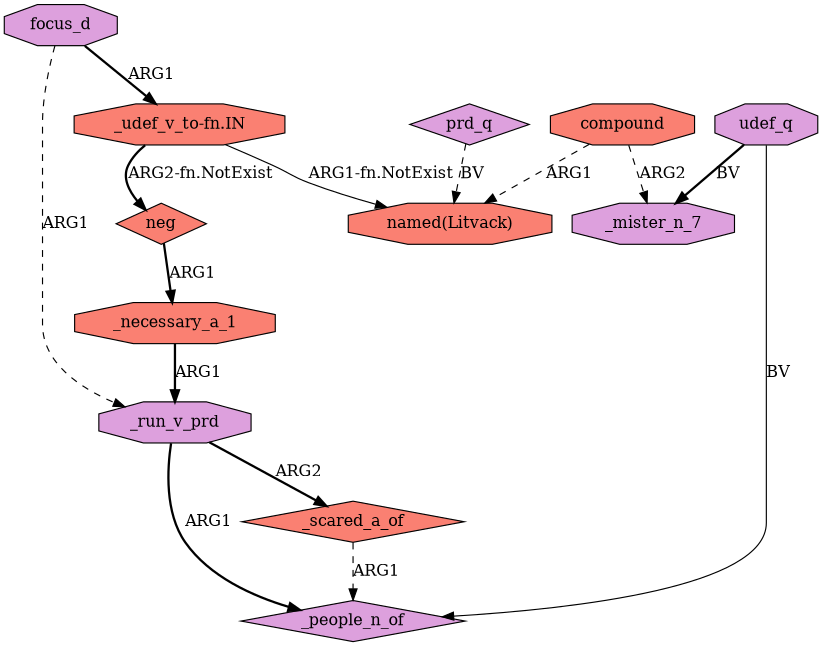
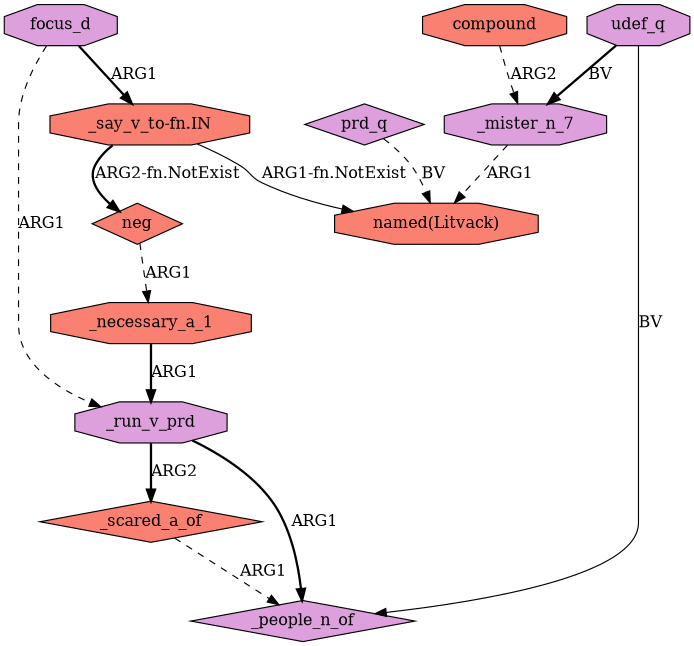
(180, 124) -> (150, 124)
(542, 171) -> (485, 170)
(167, 267) -> (143, 267)
